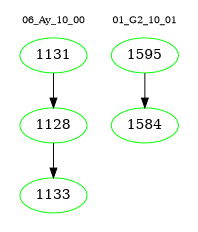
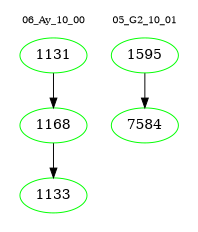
(145, 21) -> (145, 21)
(53, 125) -> (53, 125)
(145, 125) -> (145, 125)
